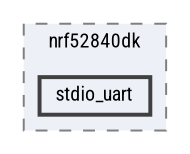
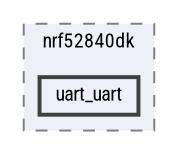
(95, 96) -> (89, 96)
